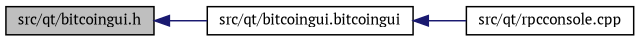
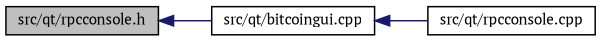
(80, 21) -> (82, 21)
(310, 21) -> (293, 21)
